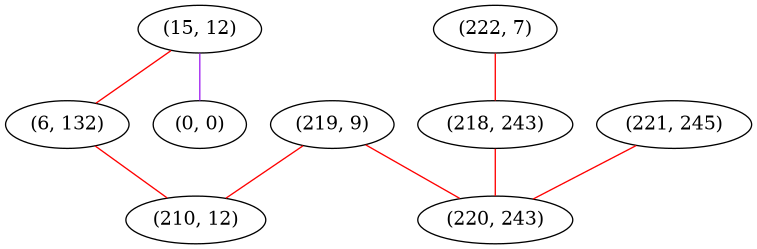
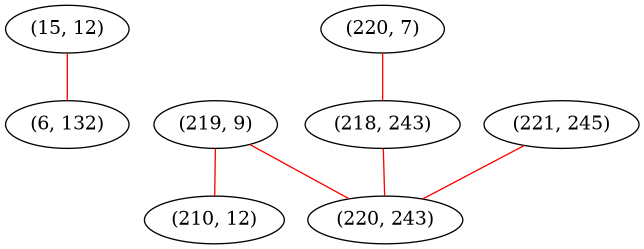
(495, 29) -> (383, 29)
(200, 125) -> none
(131, 172) -> none
